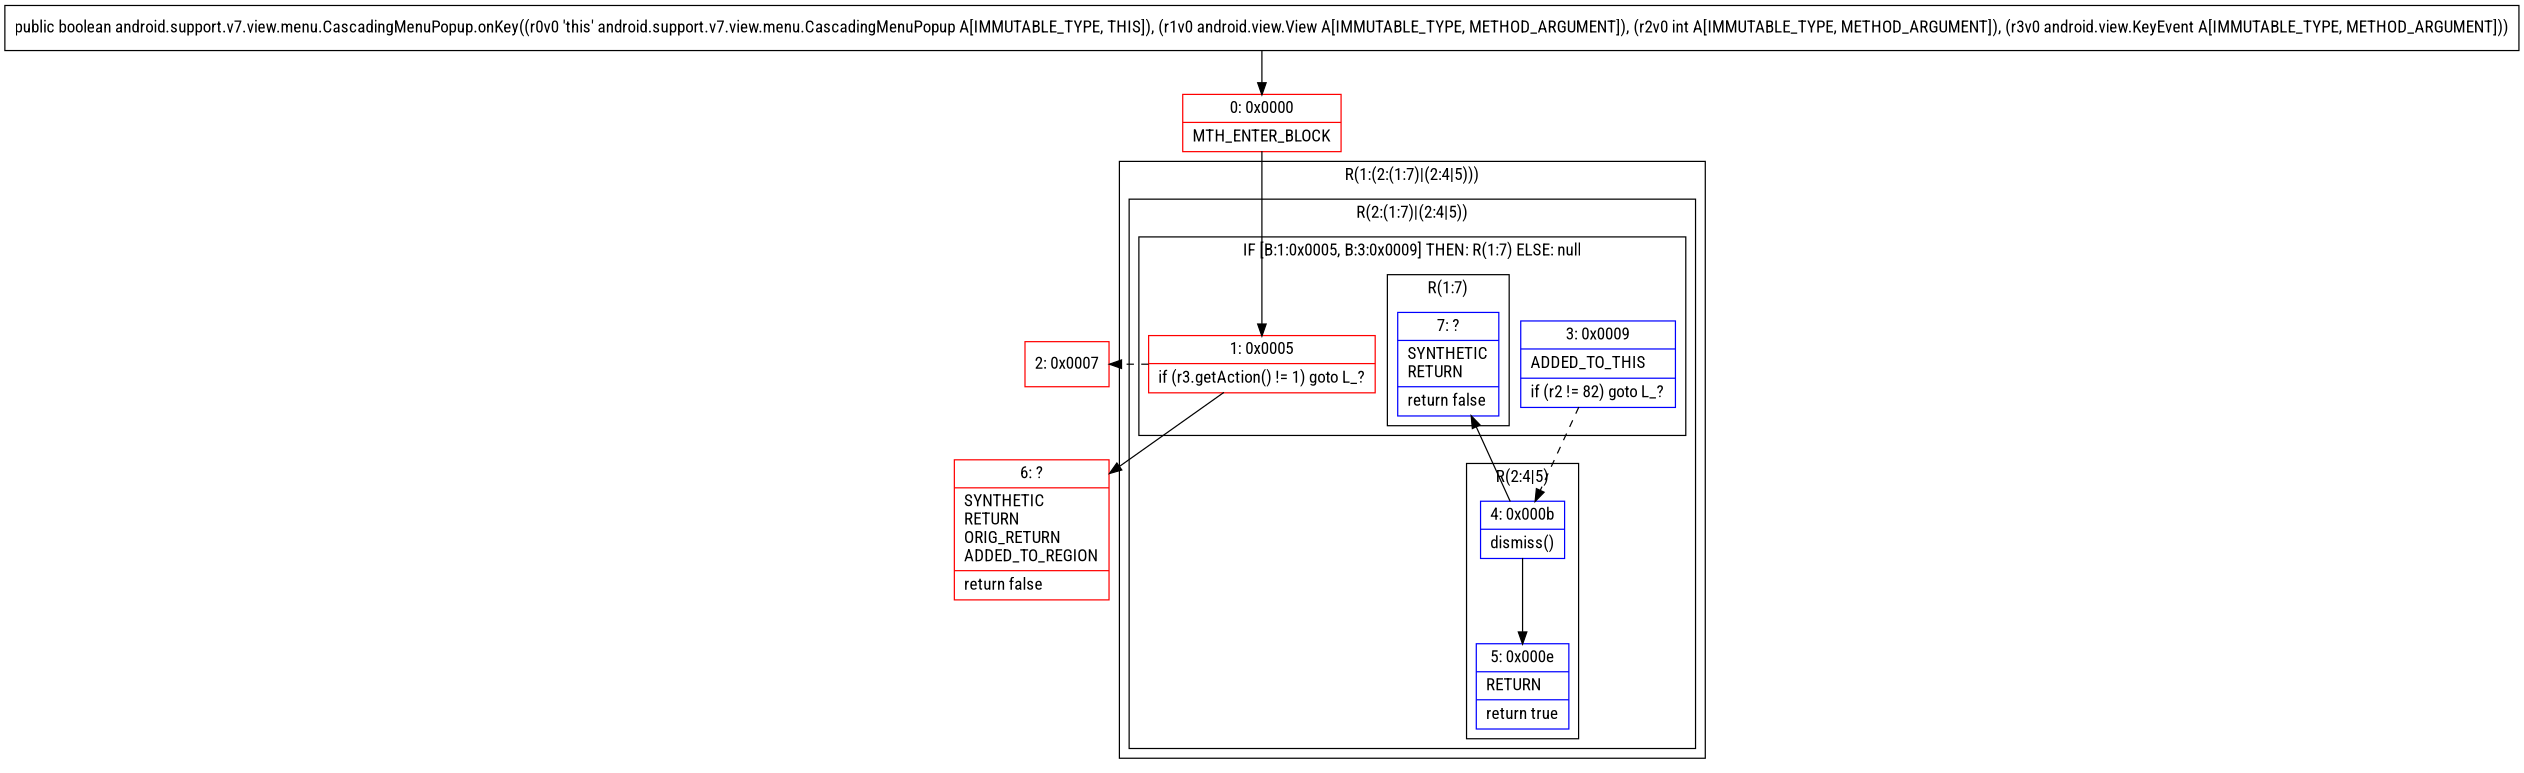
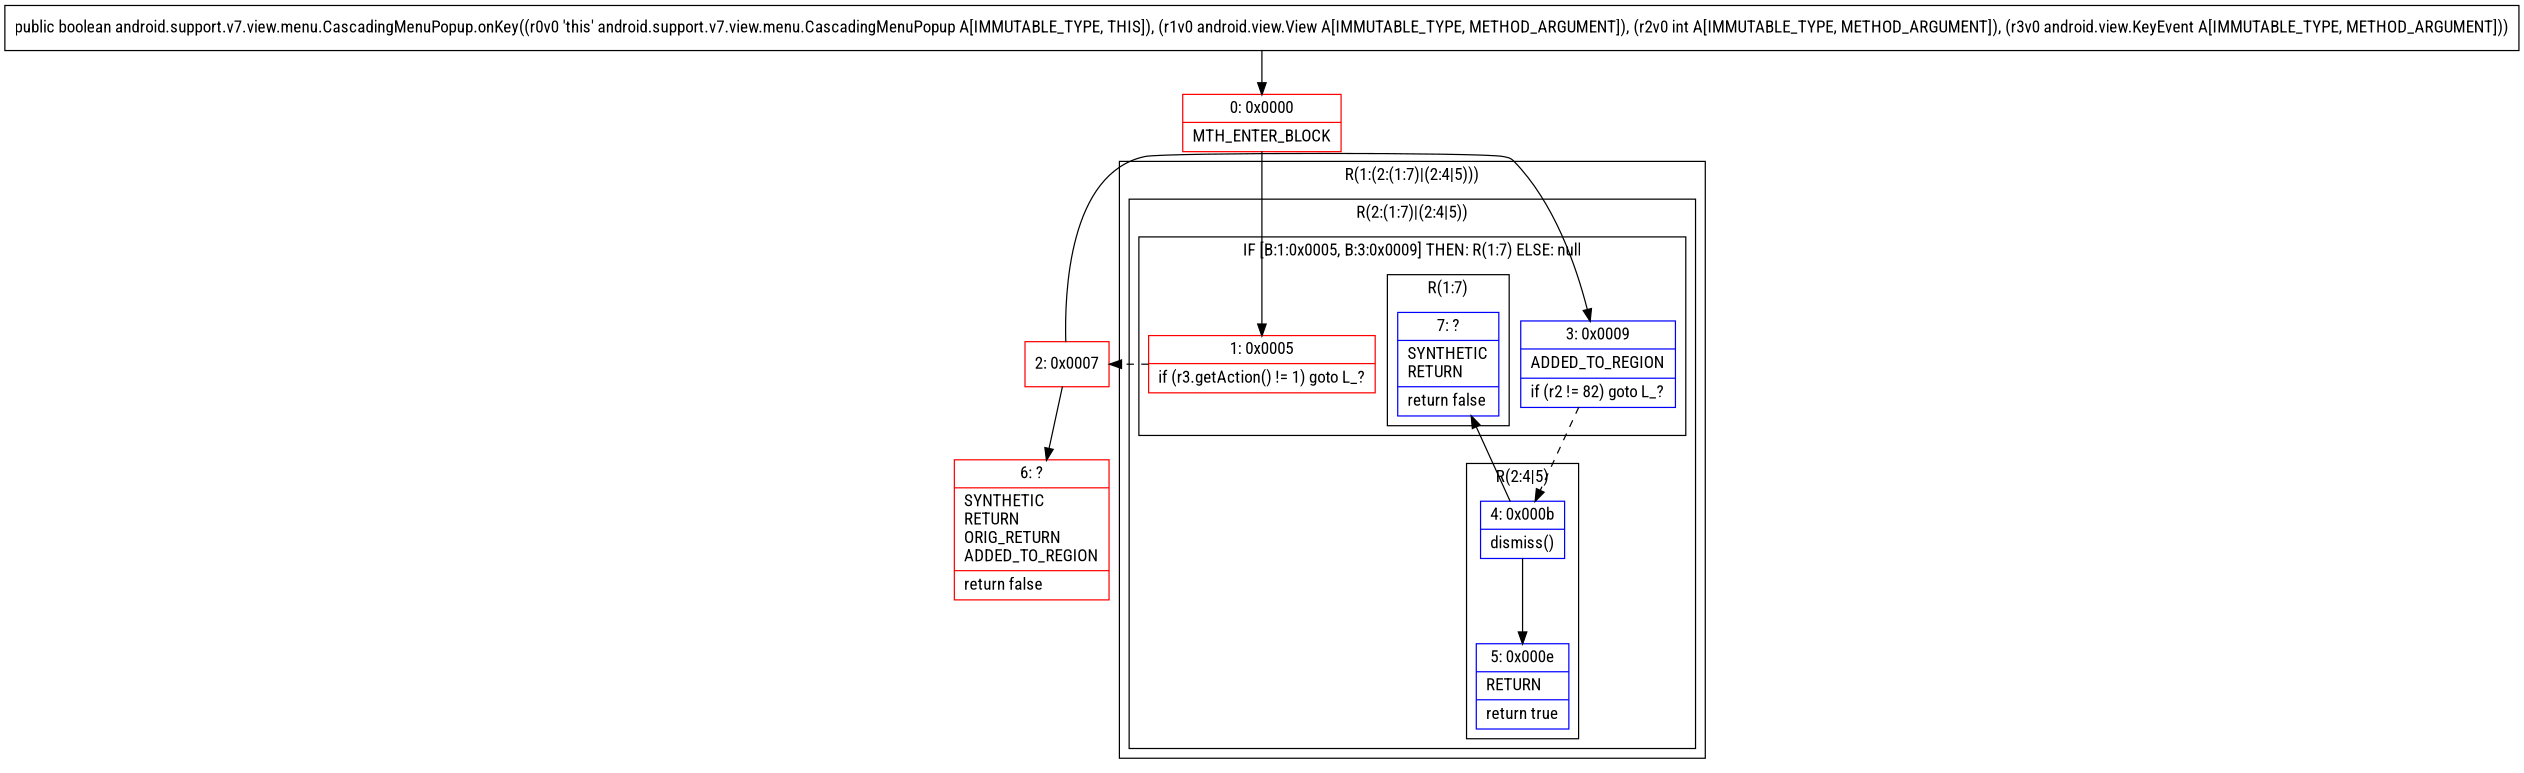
none -> (1305, 153)
(1588, 363) -> (1598, 363)
(1174, 428) -> (1056, 417)
